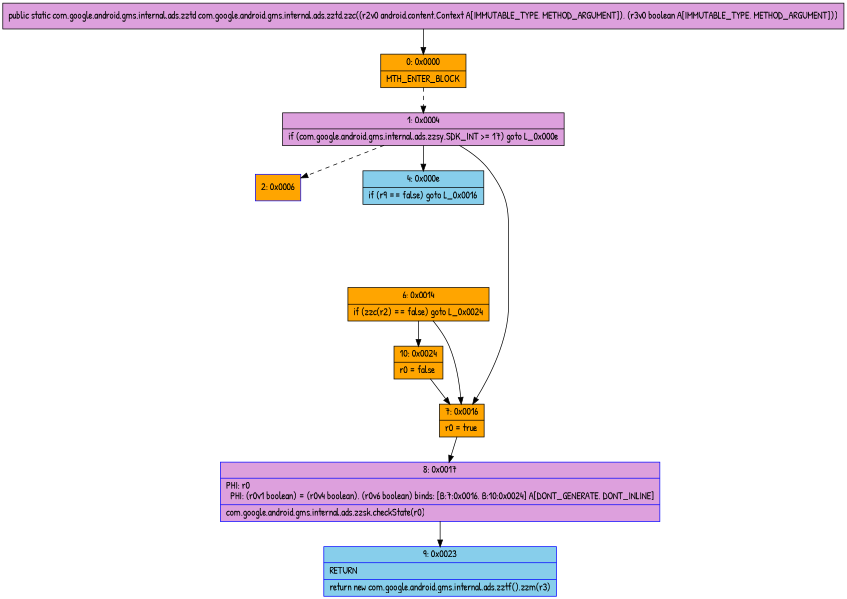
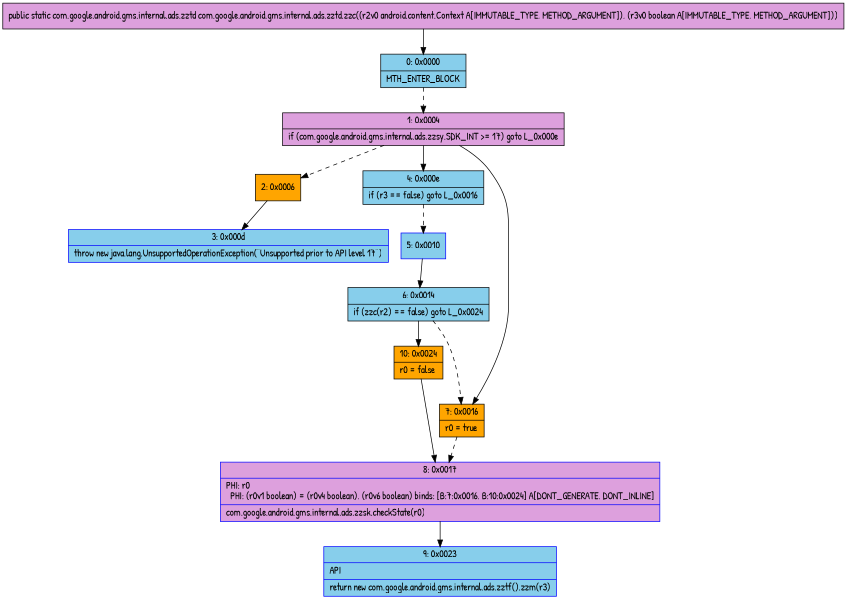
(423, 71) -> (423, 71)
(278, 188) -> (278, 188)
(423, 196) -> (423, 196)
none -> (228, 246)
none -> (423, 246)
(418, 304) -> (418, 304)
(453, 357) -> (453, 357)
(438, 389) -> (428, 417)
(454, 446) -> (454, 446)
(343, 571) -> (335, 571)
